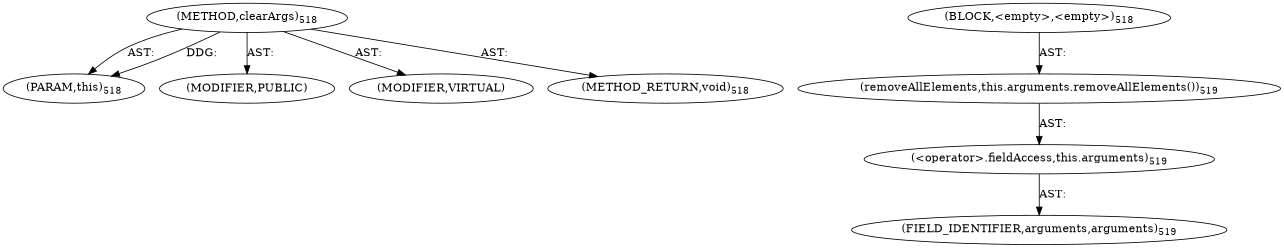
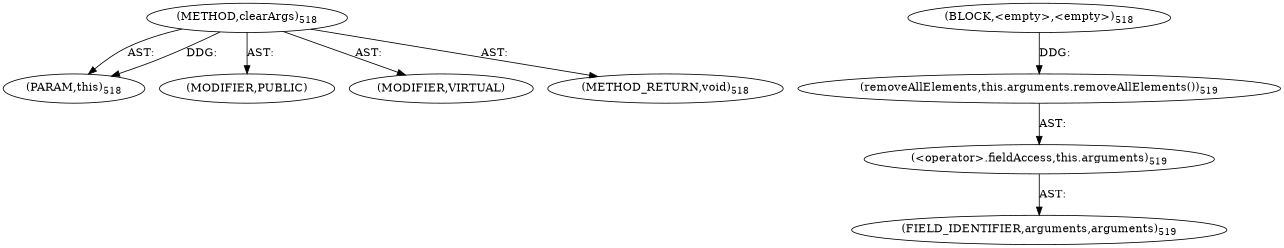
(1055, 53) -> (1057, 53)
